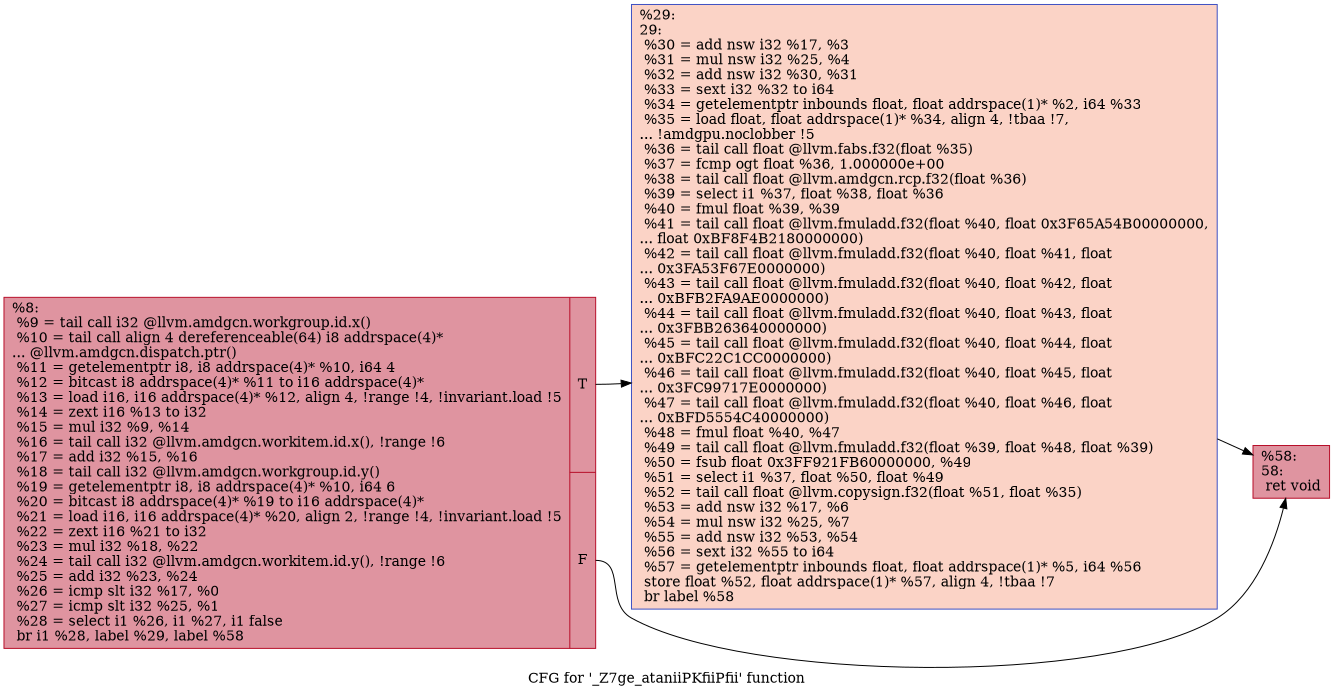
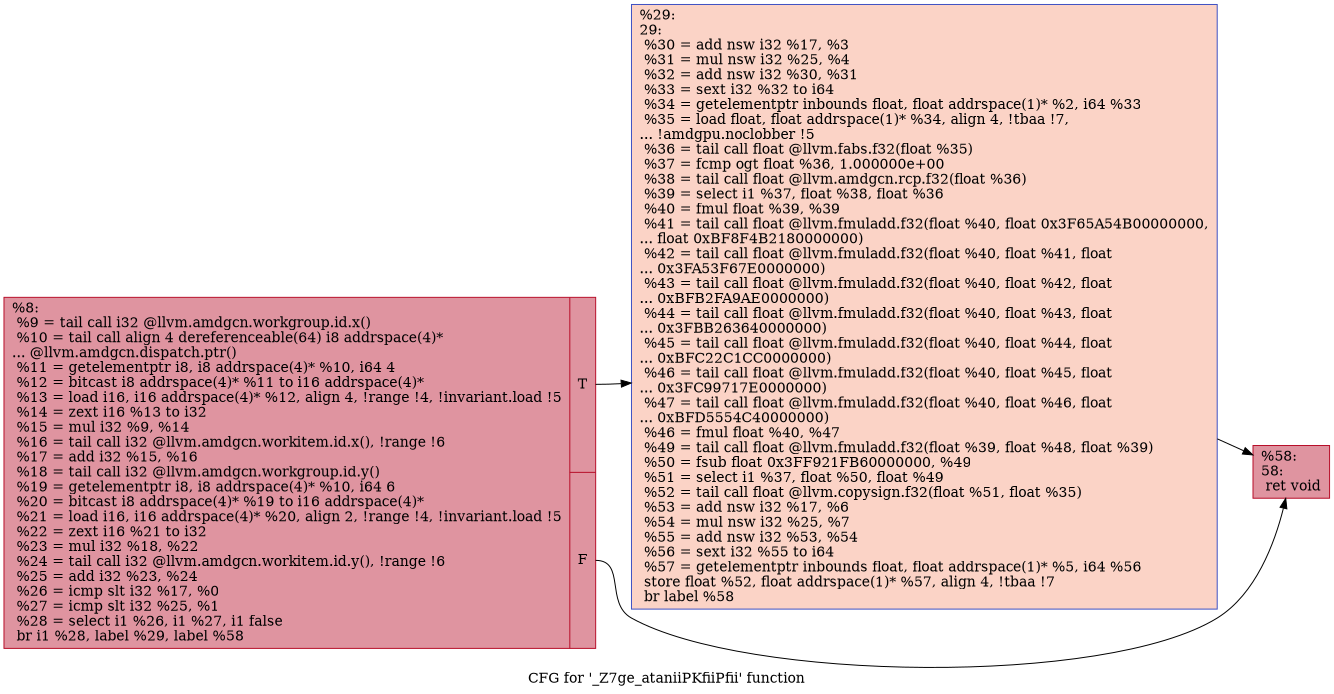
(740, 433) -> (740, 433)
